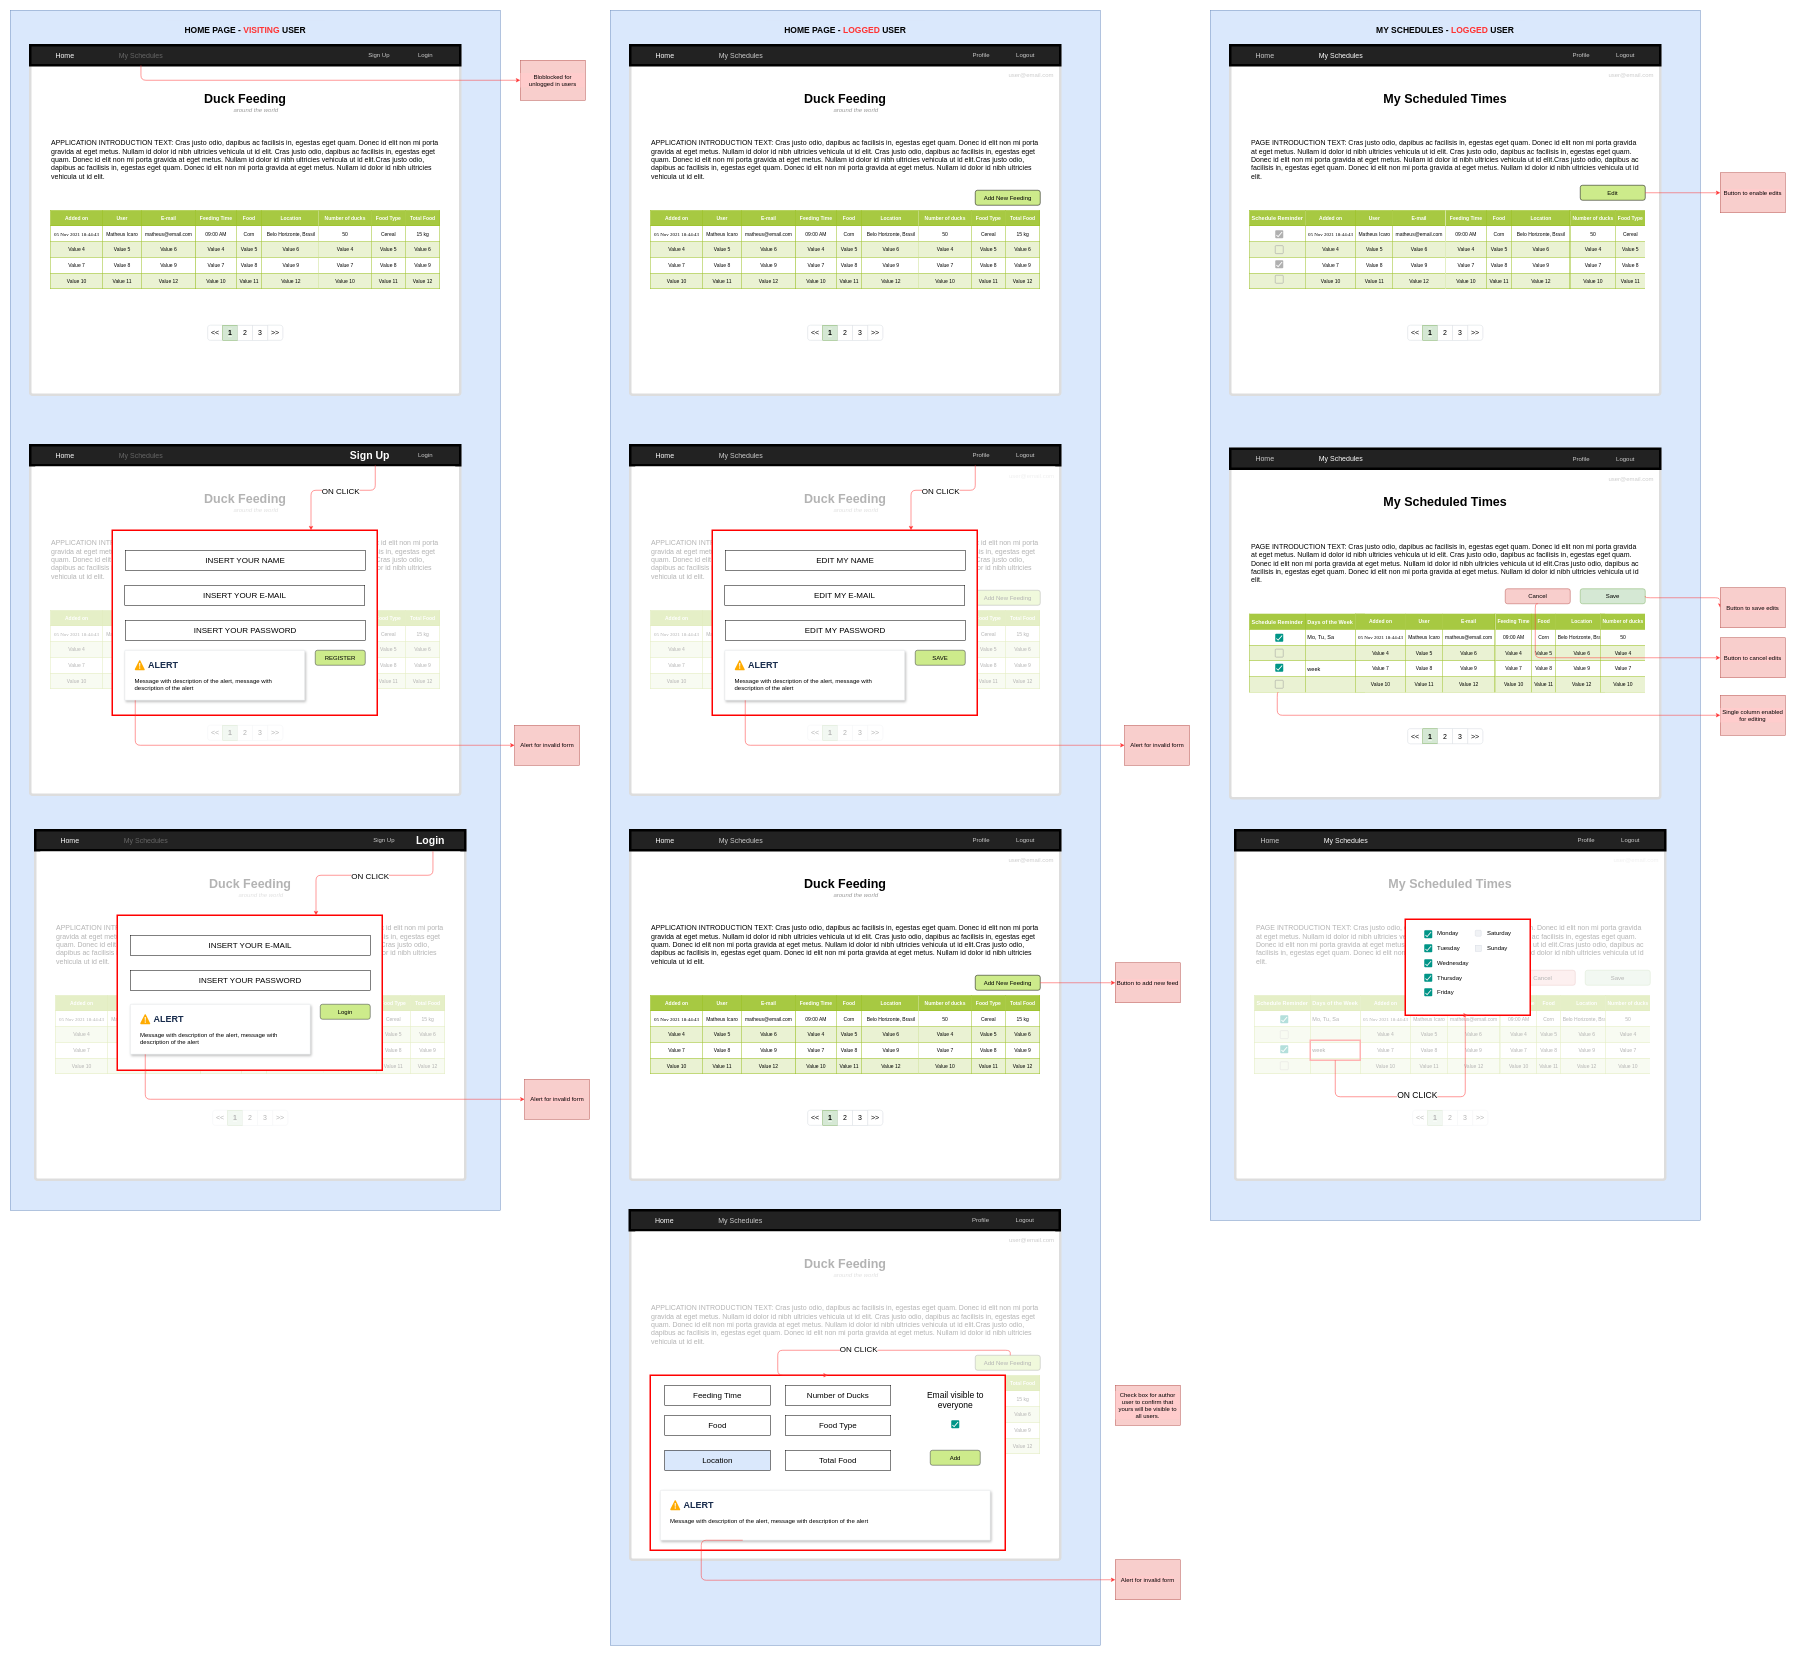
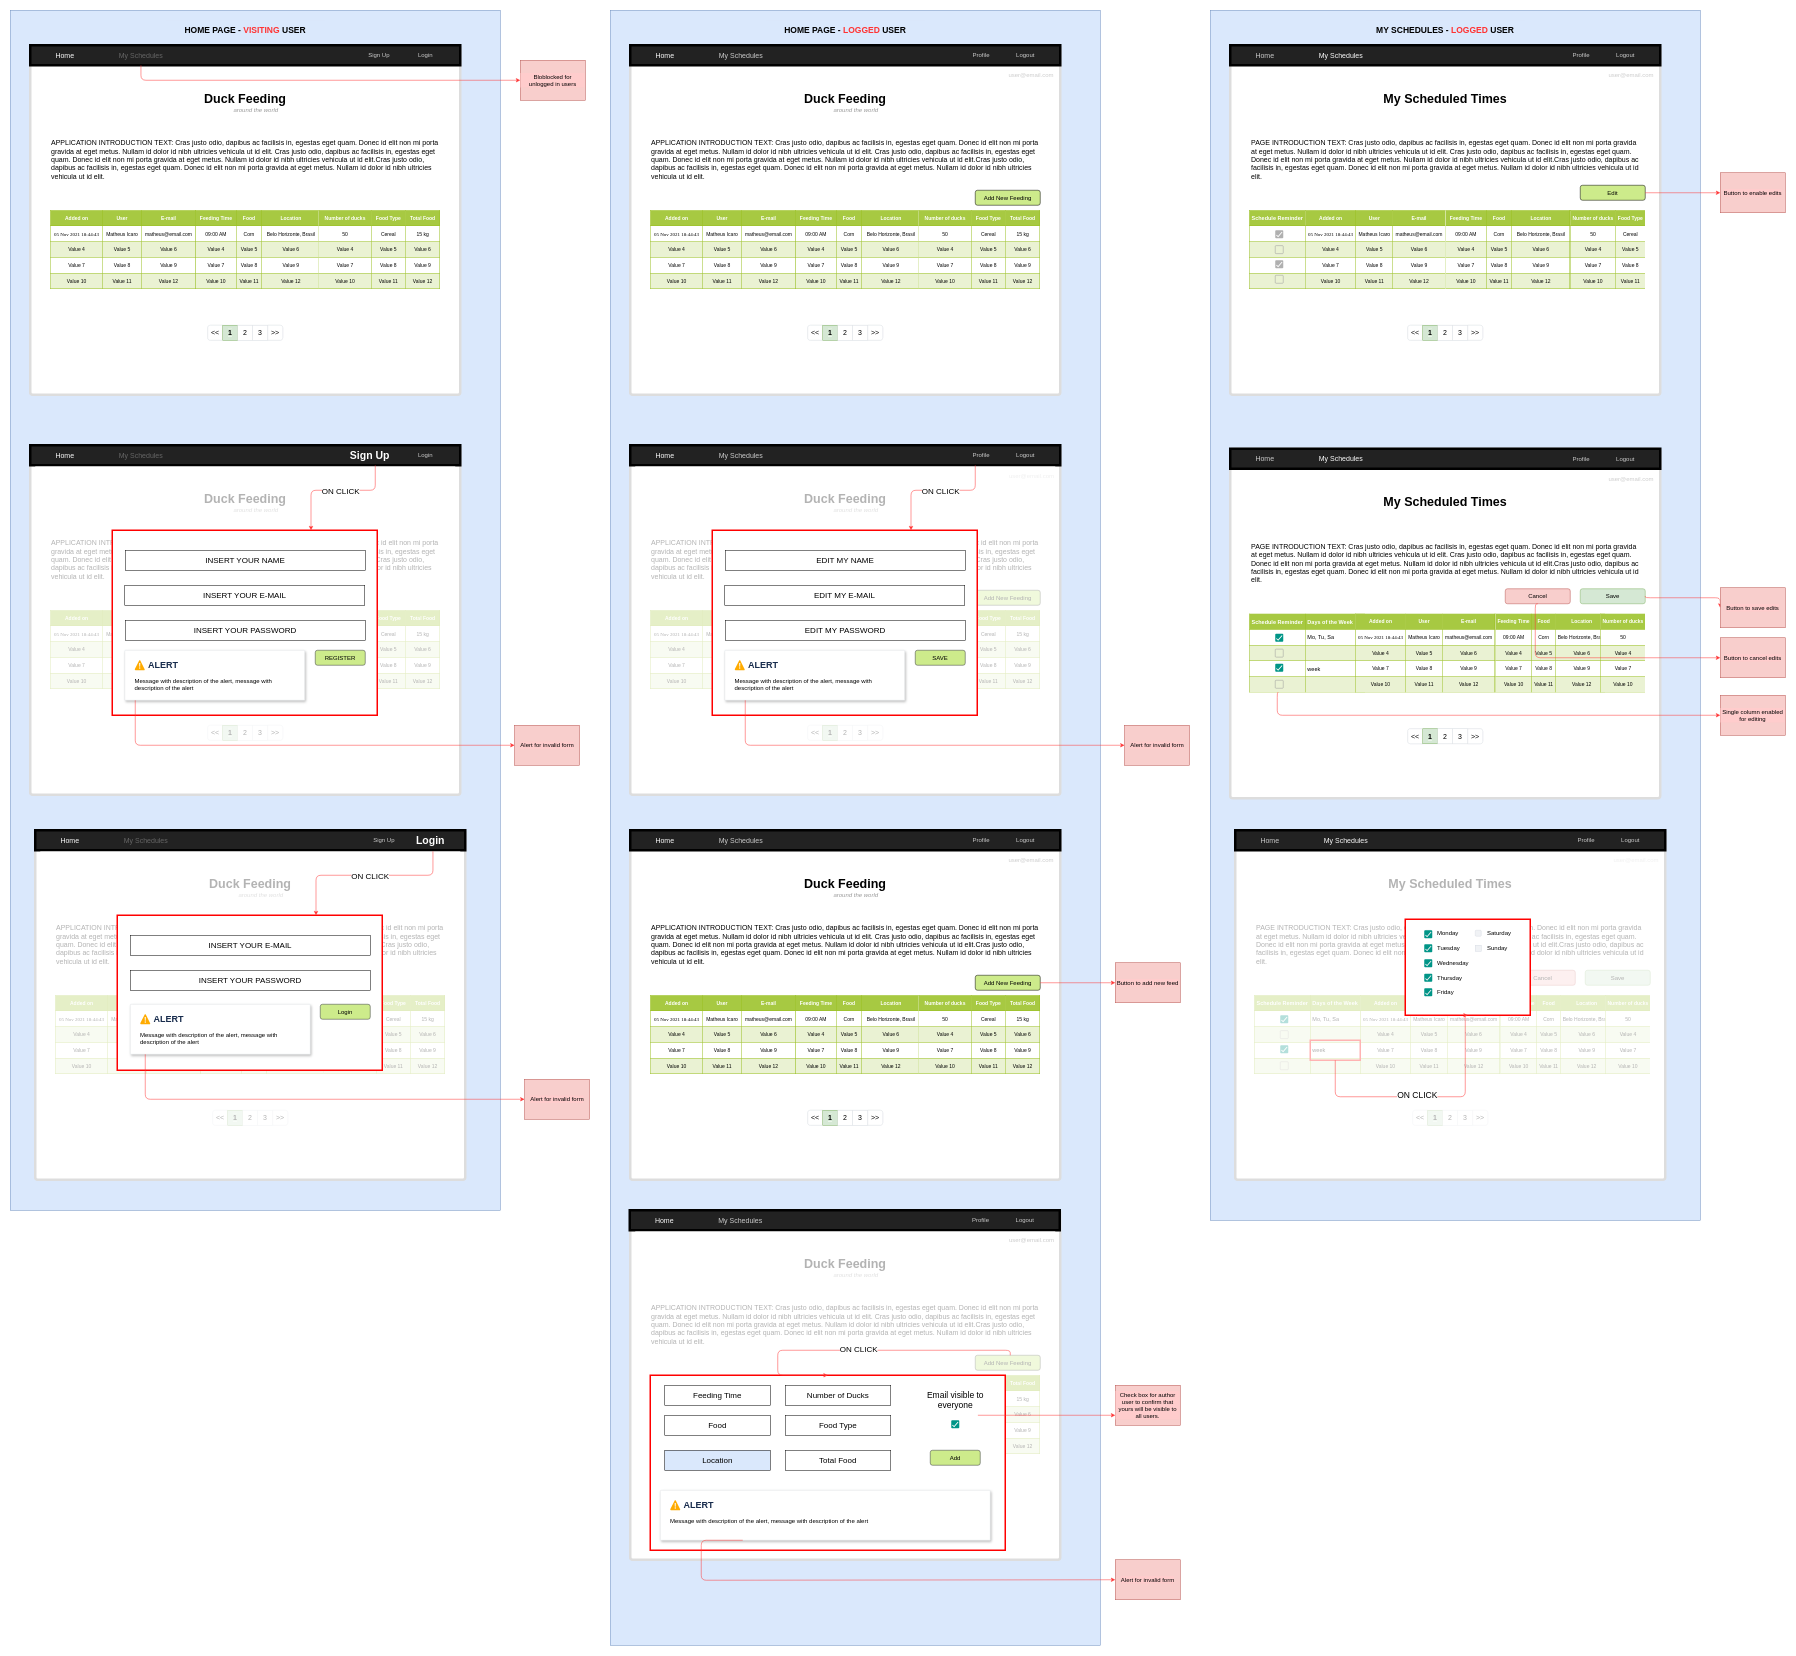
none -> (1110, 1415)
